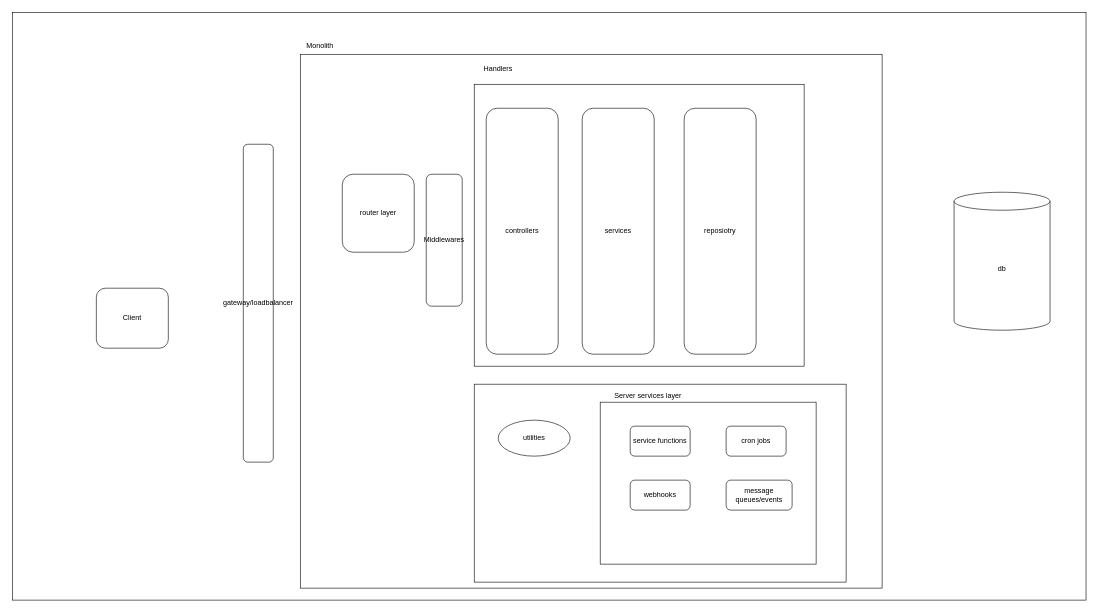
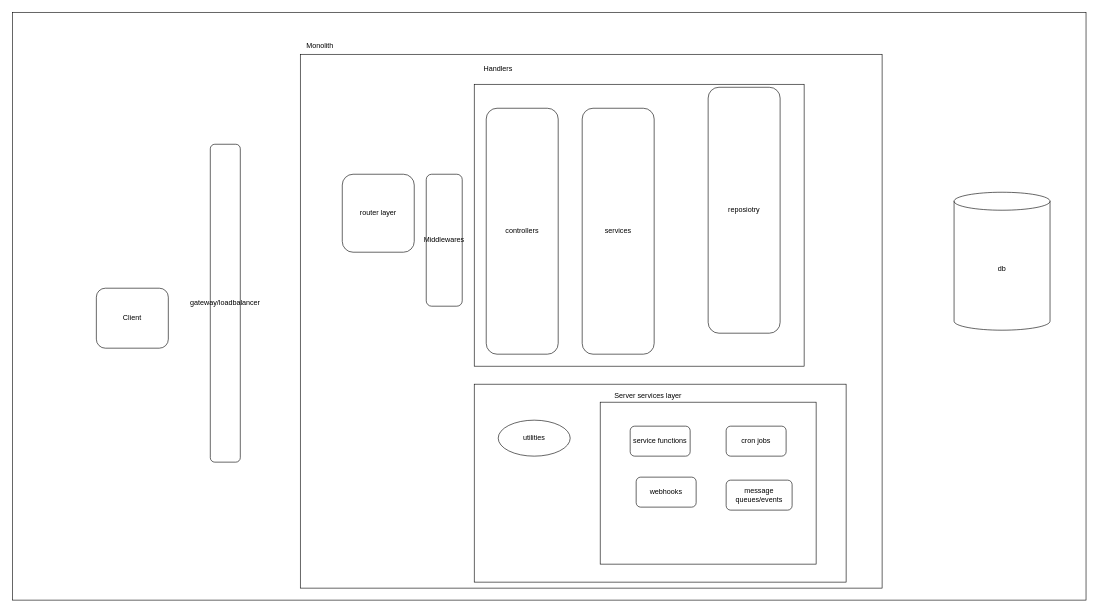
(720, 231) -> (744, 210)
(258, 303) -> (225, 303)
(660, 495) -> (666, 492)
